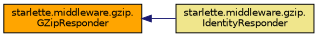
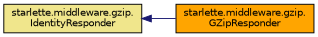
(164, 19) -> (164, 19)
